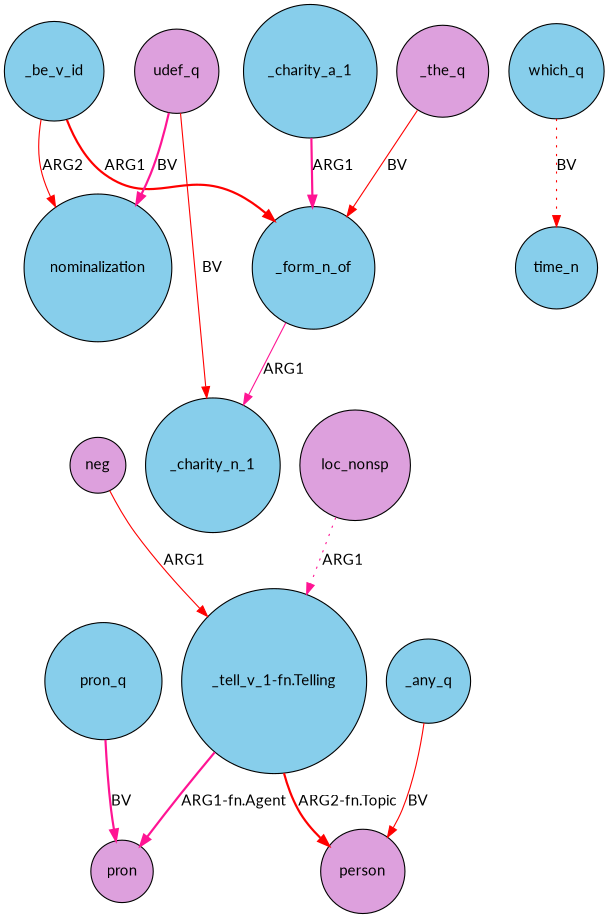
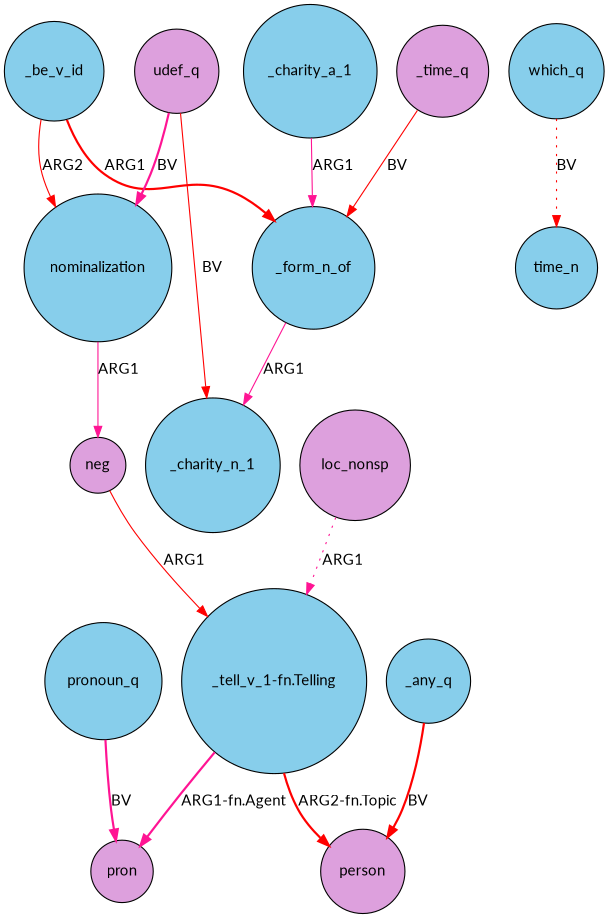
(443, 71) -> (443, 71)
(312, 167) -> (312, 167)
none -> (98, 384)
(103, 681) -> (103, 681)
(413, 777) -> (413, 777)
